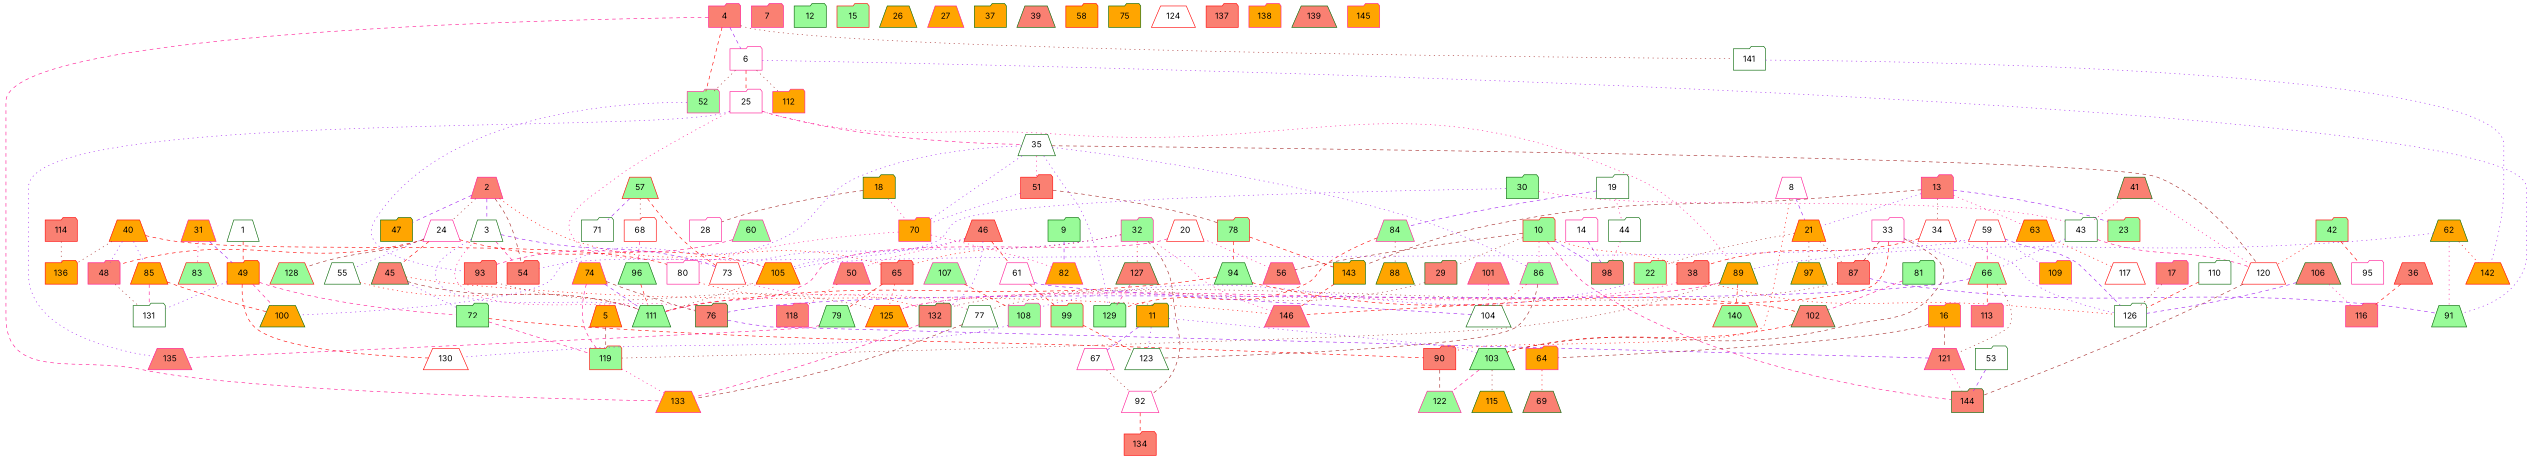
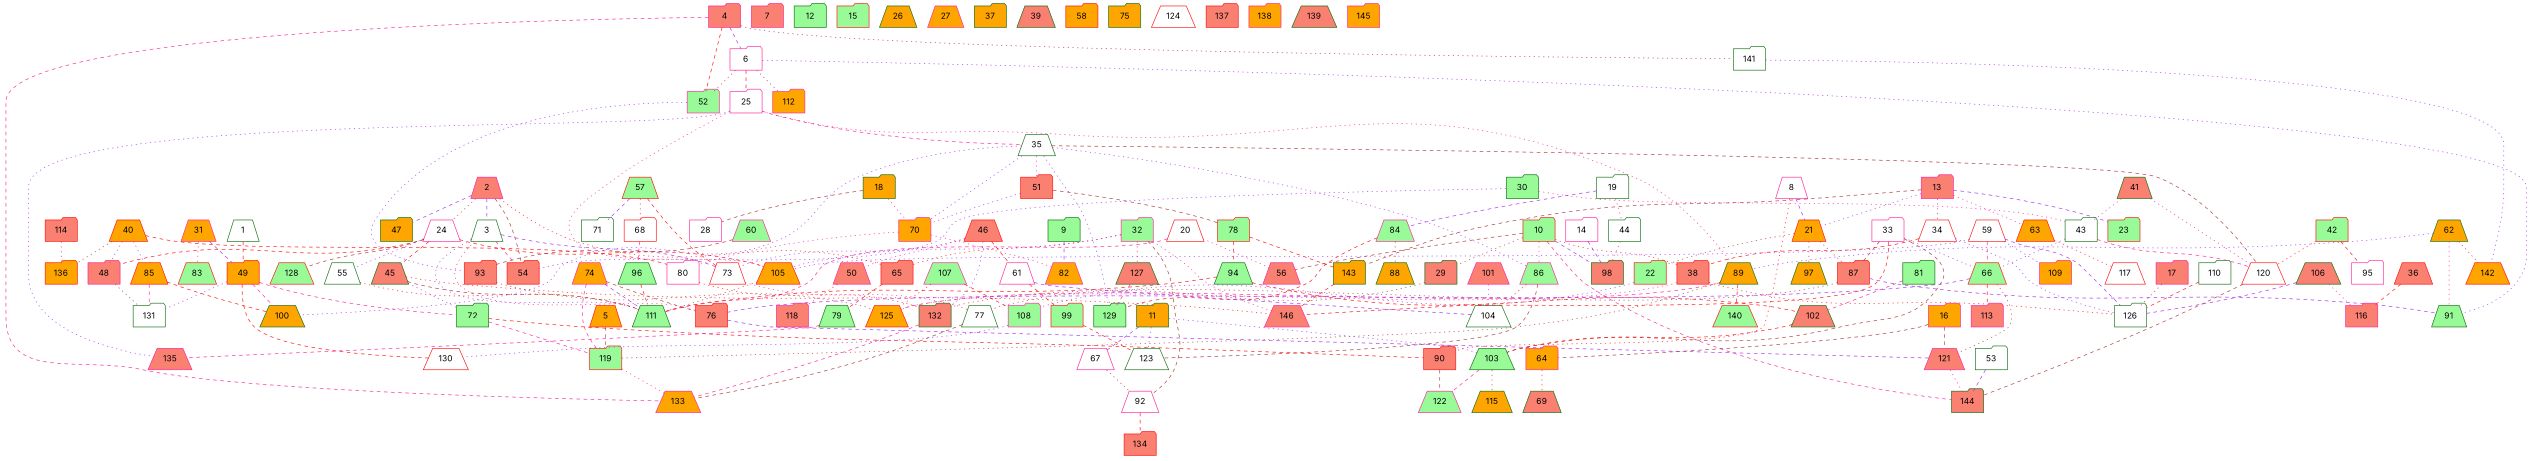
(614, 251) -> (614, 251)
(892, 295) -> (915, 295)
(712, 316) -> (712, 316)
